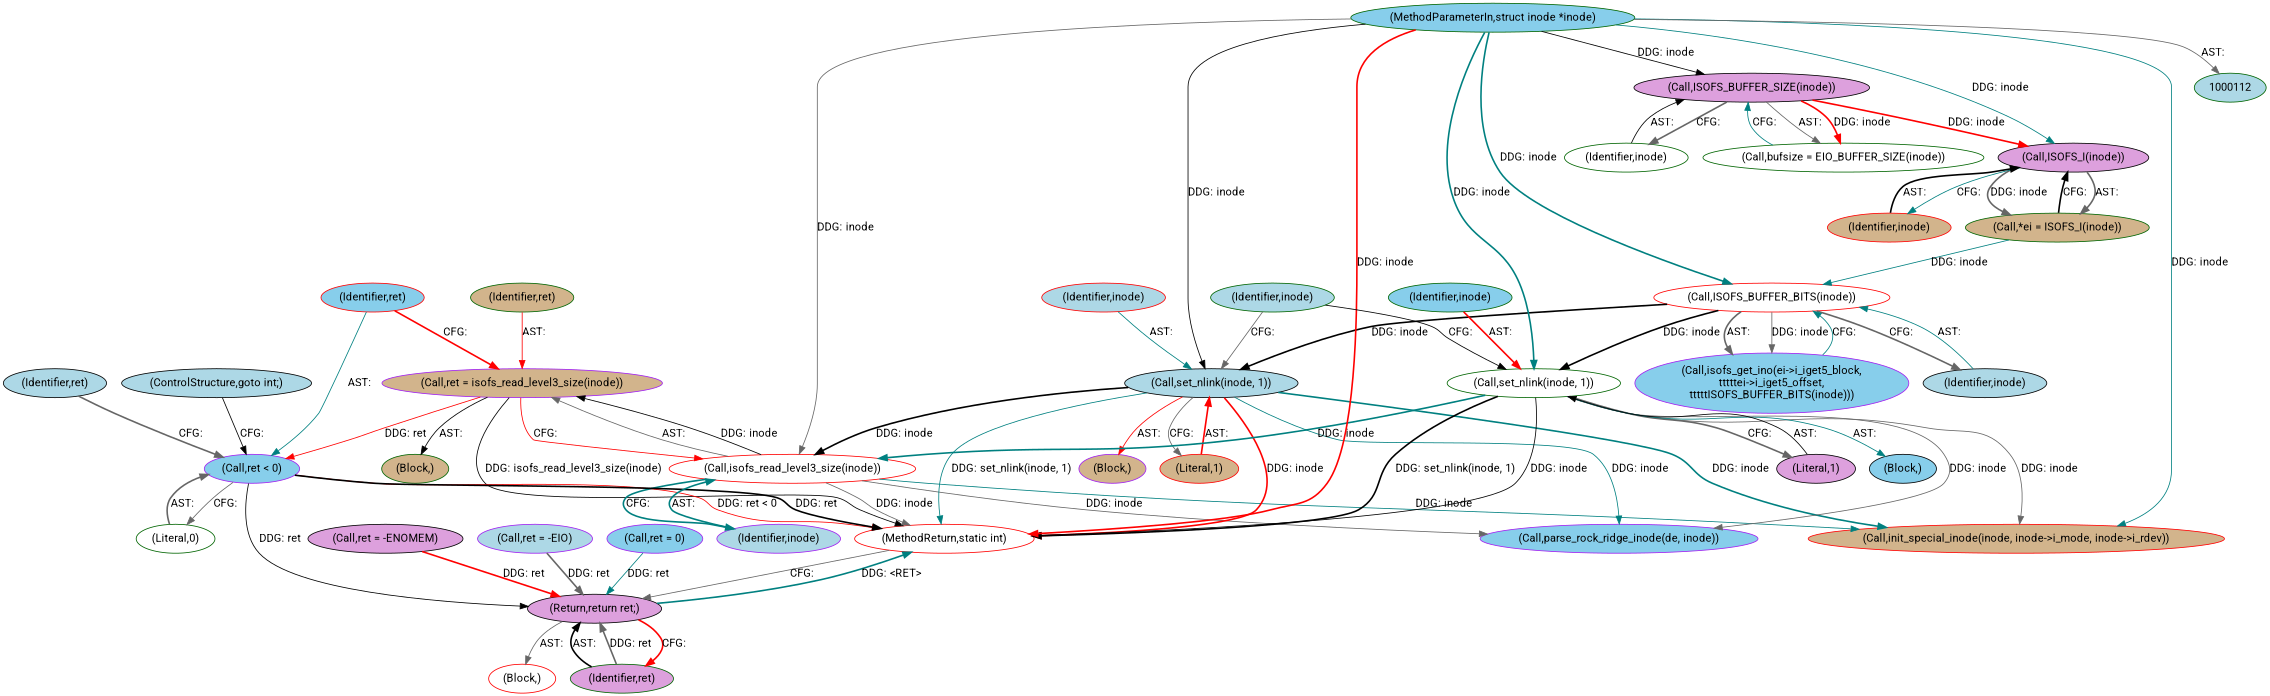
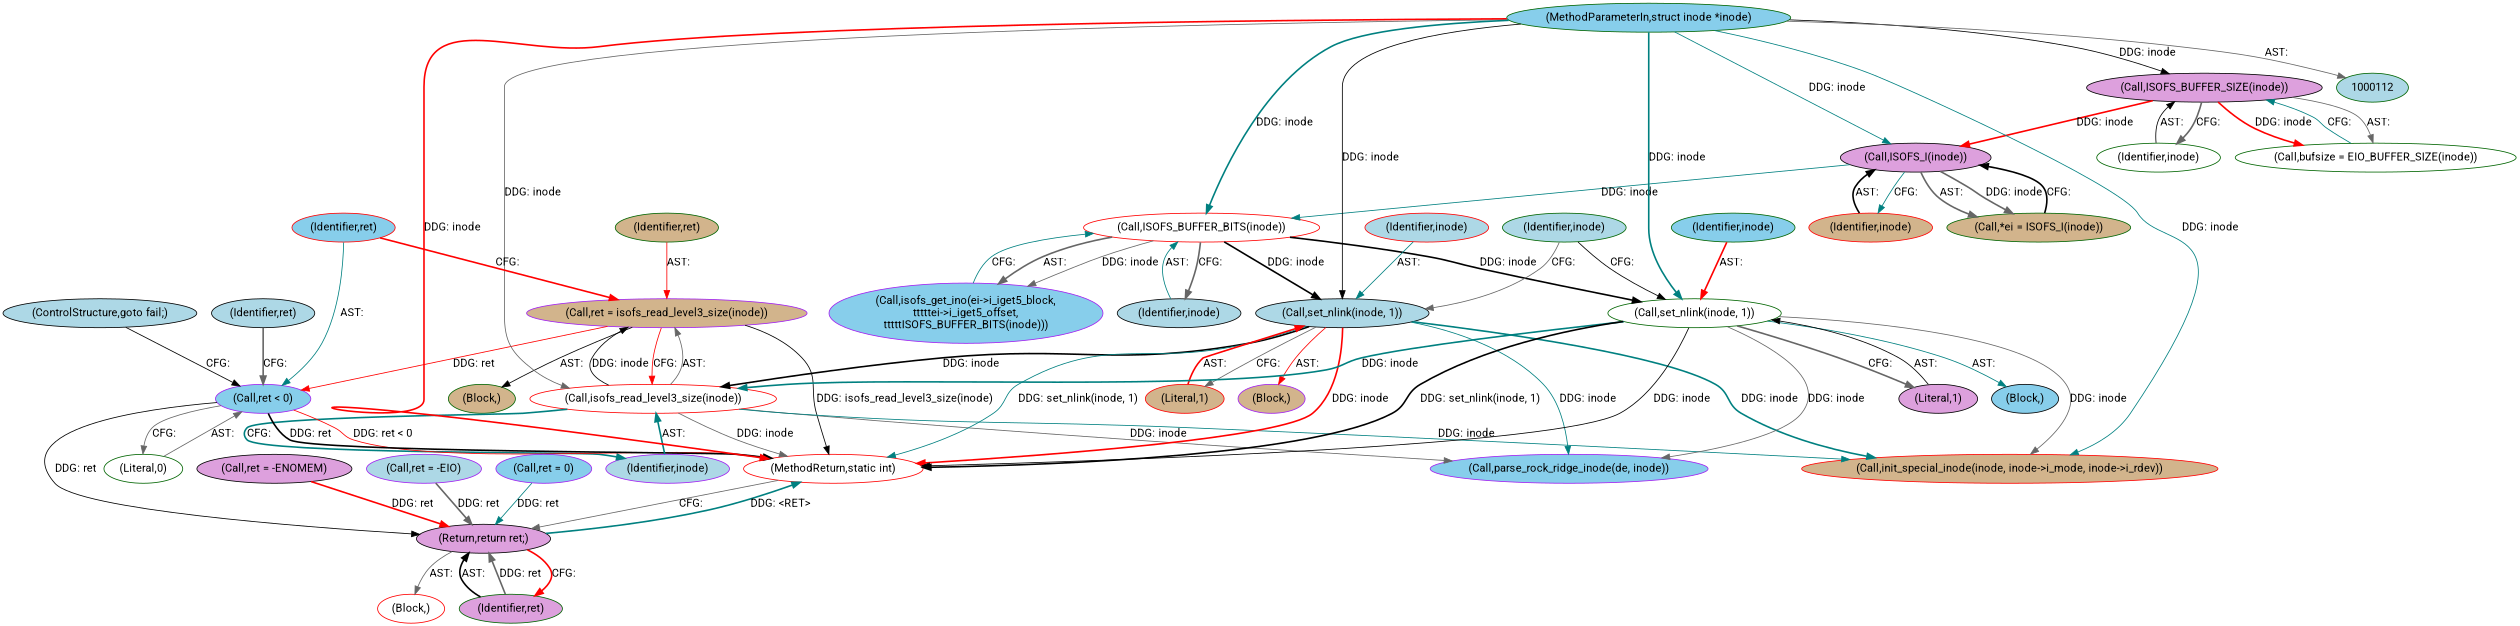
(1920, 261) -> (1575, 191)
(217, 383) -> (100, 313)
(174, 494) -> (199, 436)
